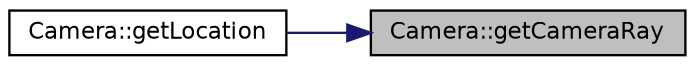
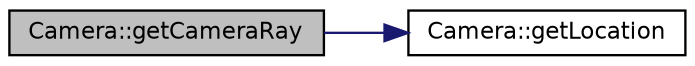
(317, 33) -> (354, 33)
